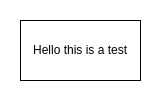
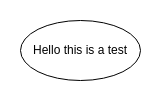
(81, 51) -> (81, 51)
